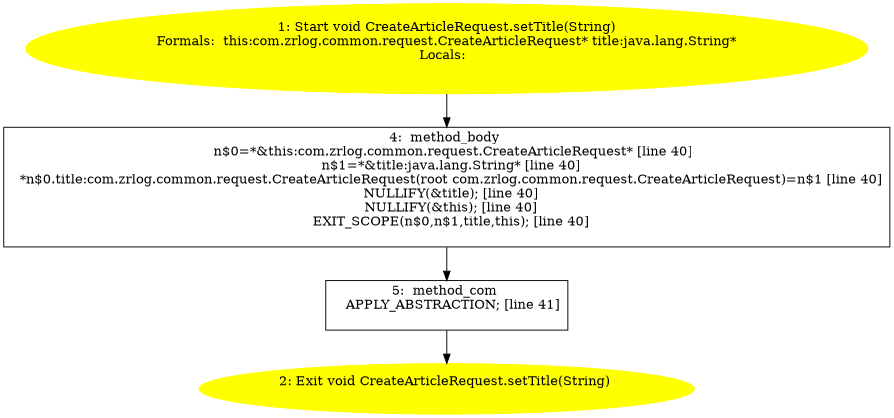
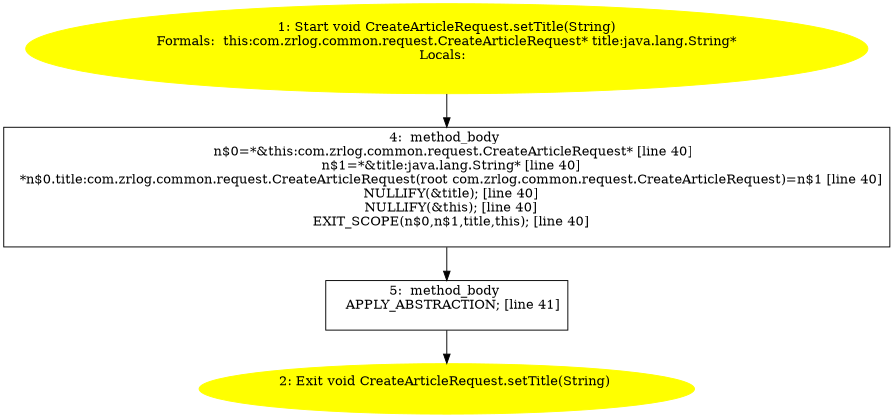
(447, 305) -> (447, 305)
